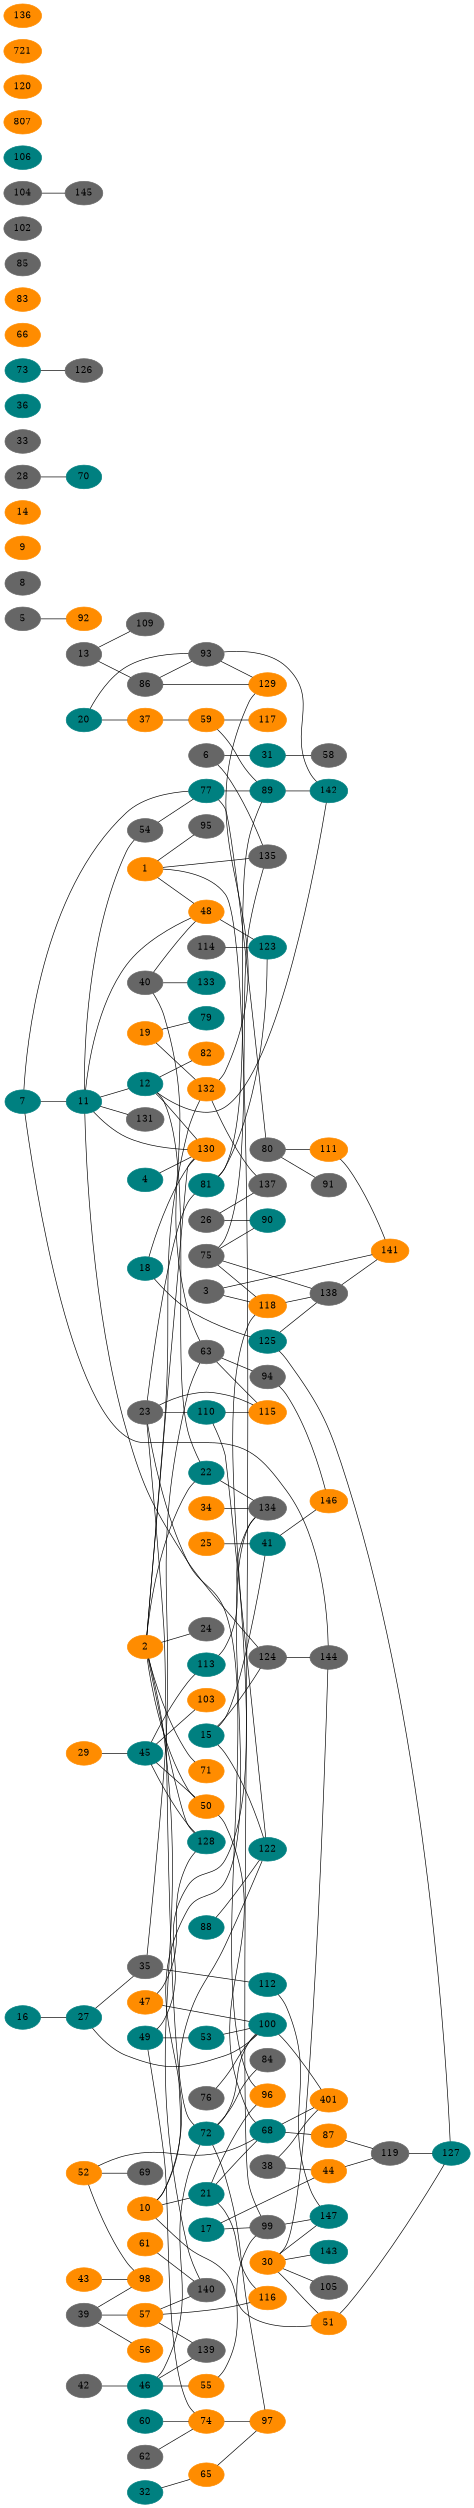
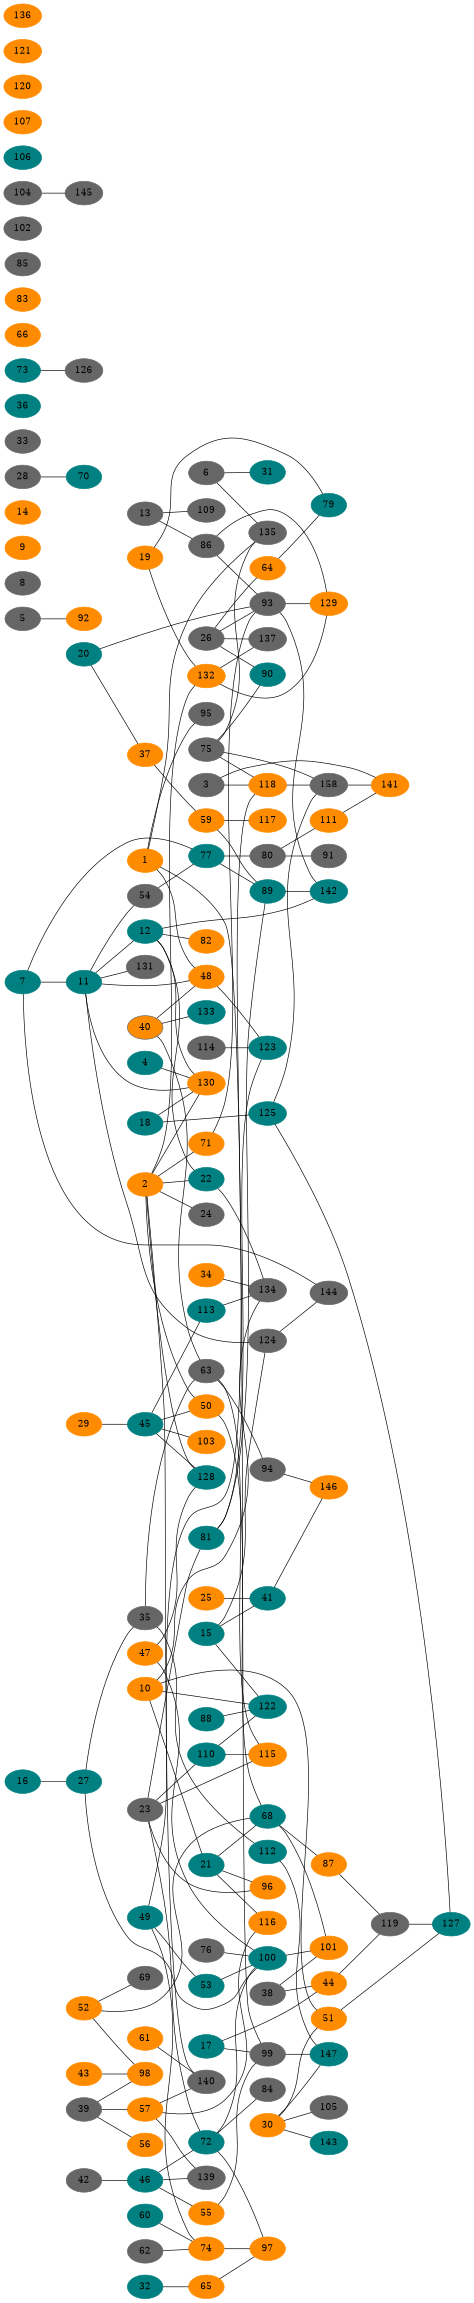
(23, 51) -> (23, 51)
(23, 122) -> (23, 122)
none -> (268, 568)
none -> (239, 620)
(329, 755) -> none
none -> (230, 885)
(145, 983) -> (145, 1027)
(329, 1294) -> (329, 785)
(316, 1964) -> none
(329, 2100) -> (329, 1948)
